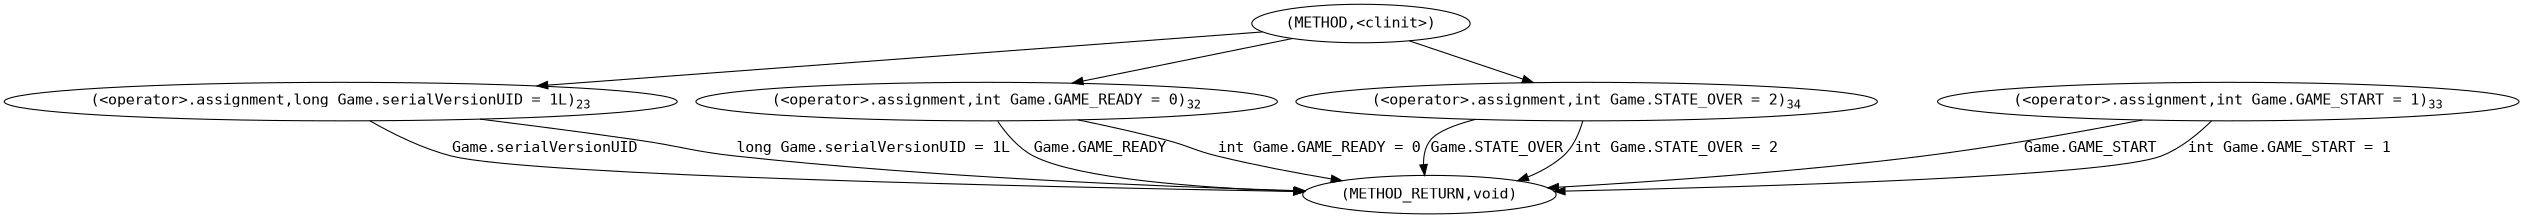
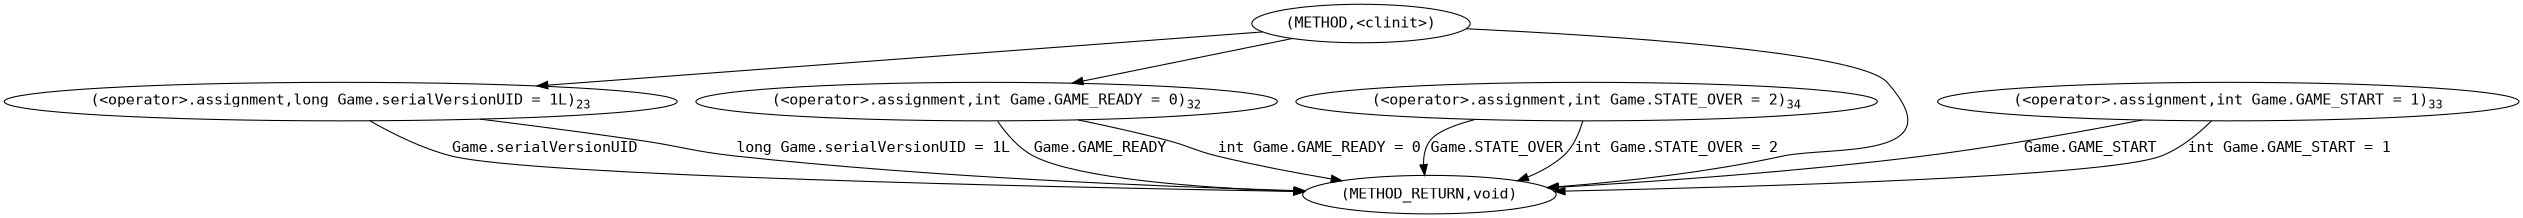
(1466, 60) -> (1879, 78)
